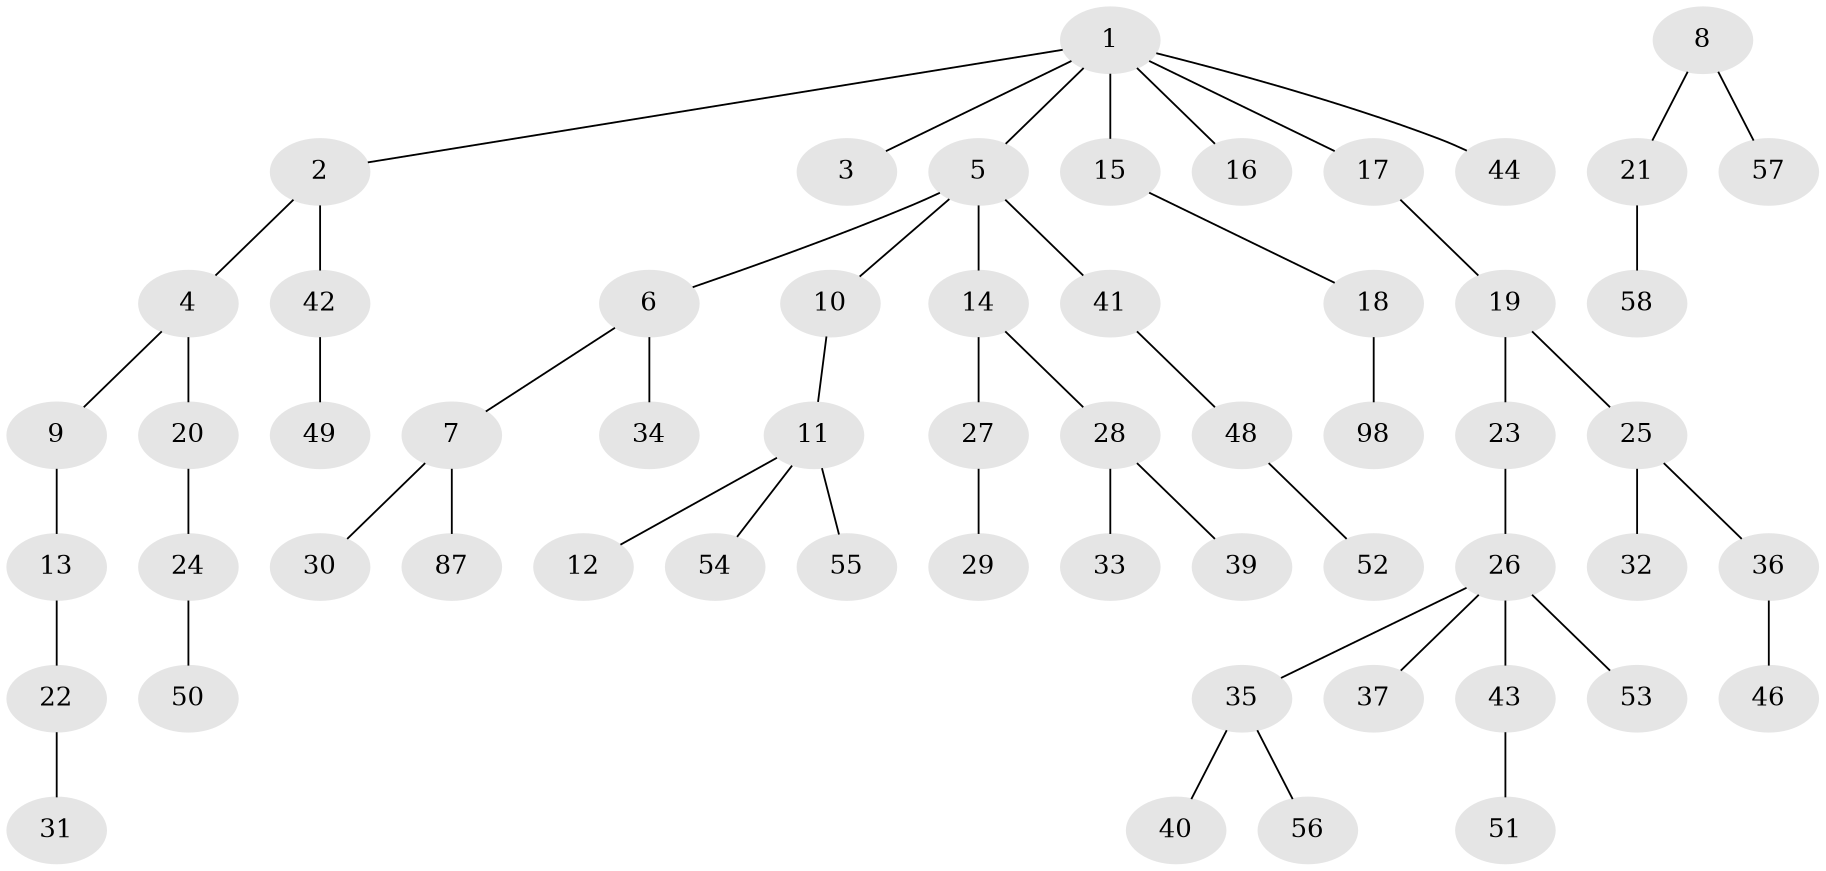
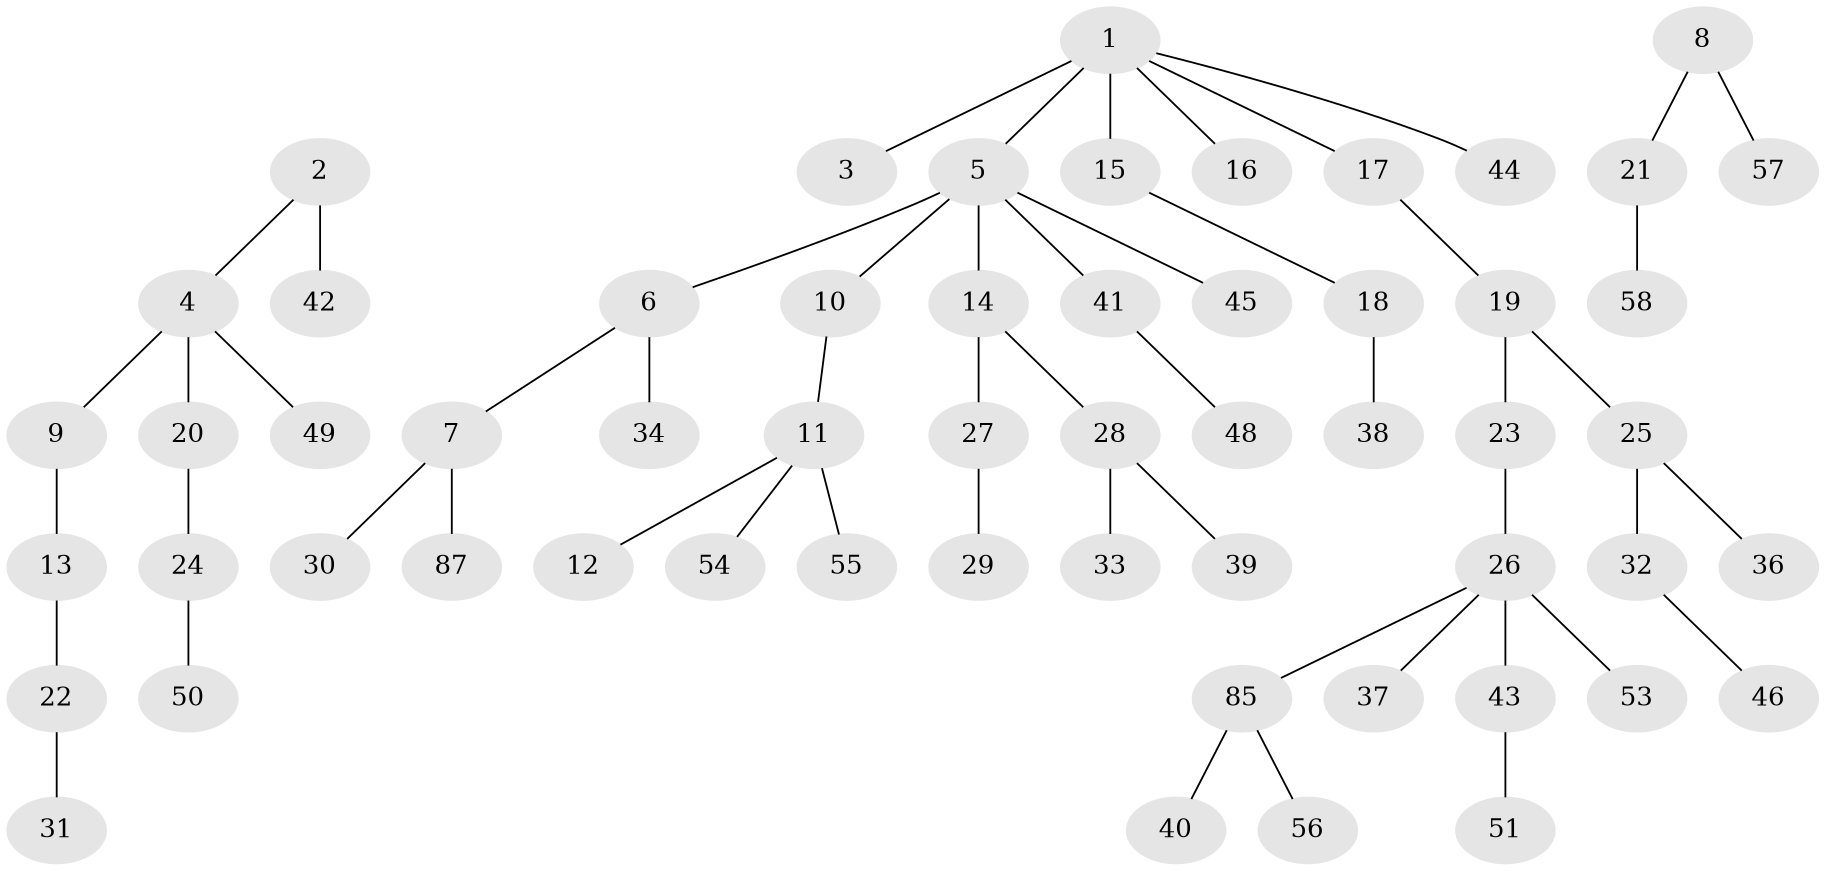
(715, 106) -> none
none -> (1242, 304)
(320, 370) -> (254, 369)
(1374, 435) -> (1374, 435)
(1374, 567) -> none
(1769, 633) -> (1703, 633)
(1242, 699) -> (1242, 699)
